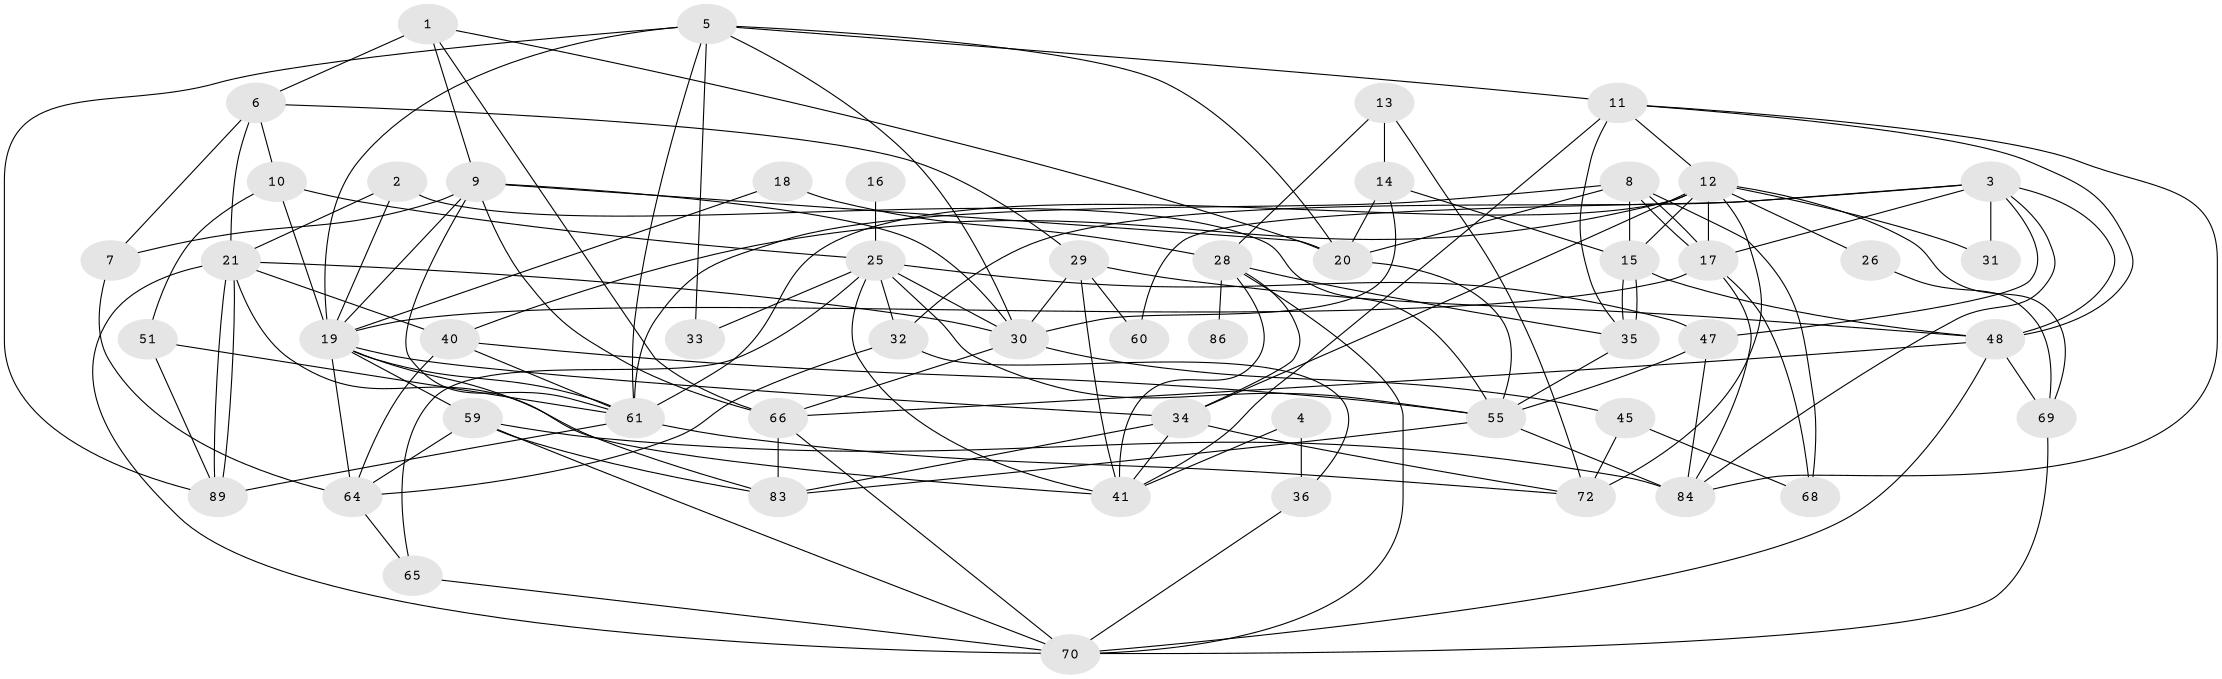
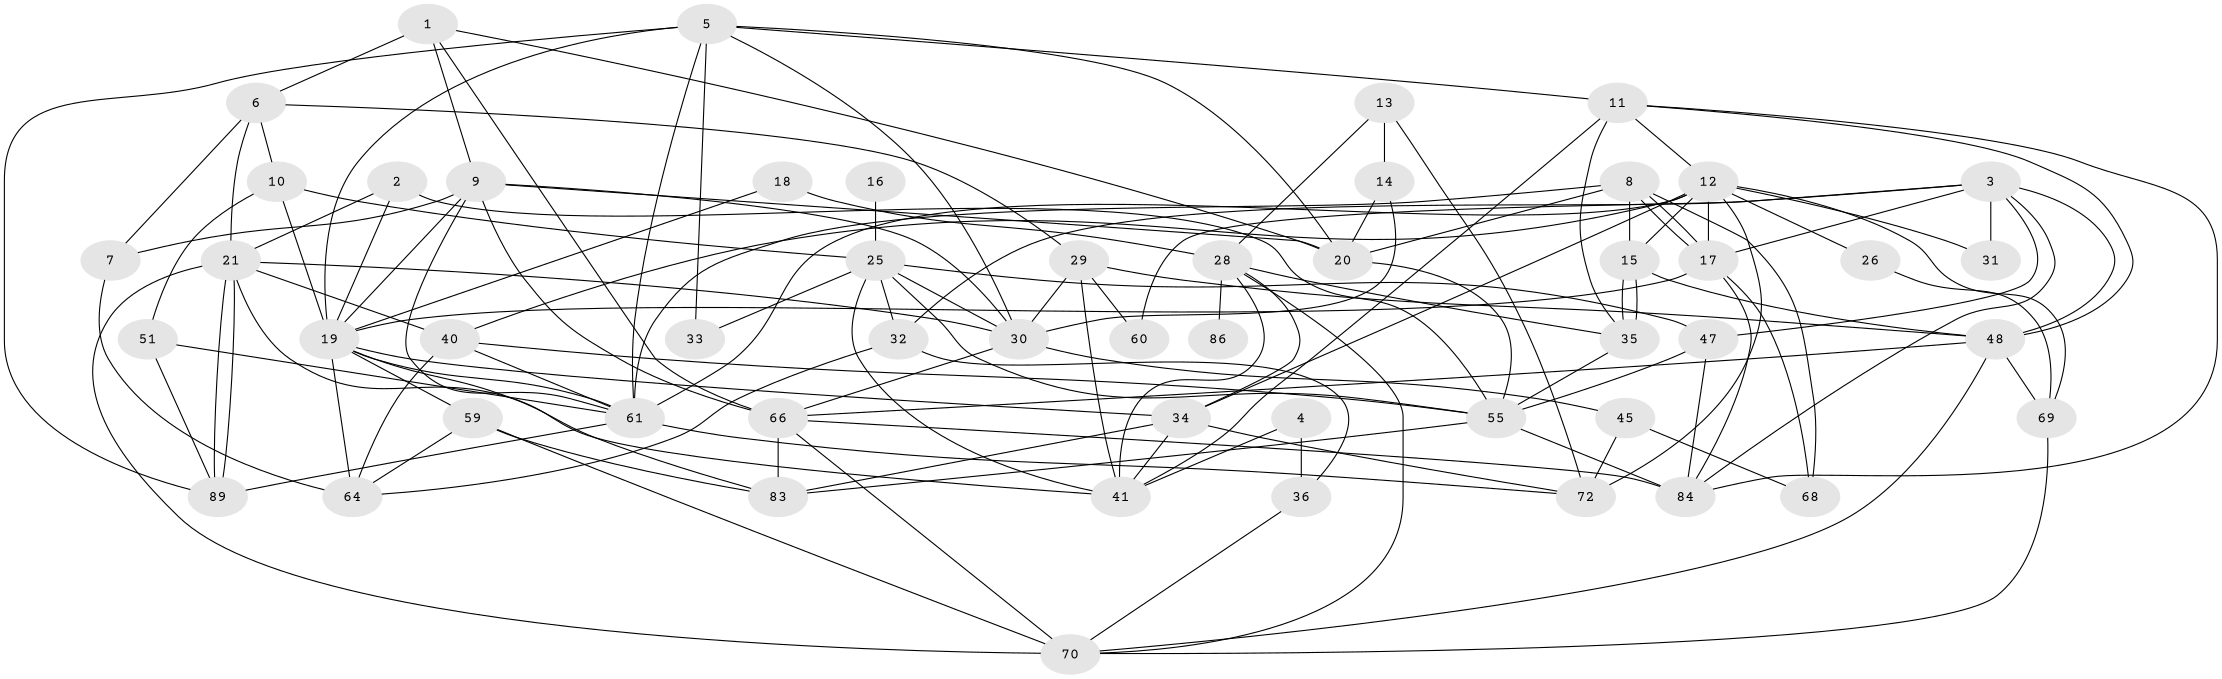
(1512, 223) -> none
(1082, 446) -> (1192, 443)
(413, 576) -> none
